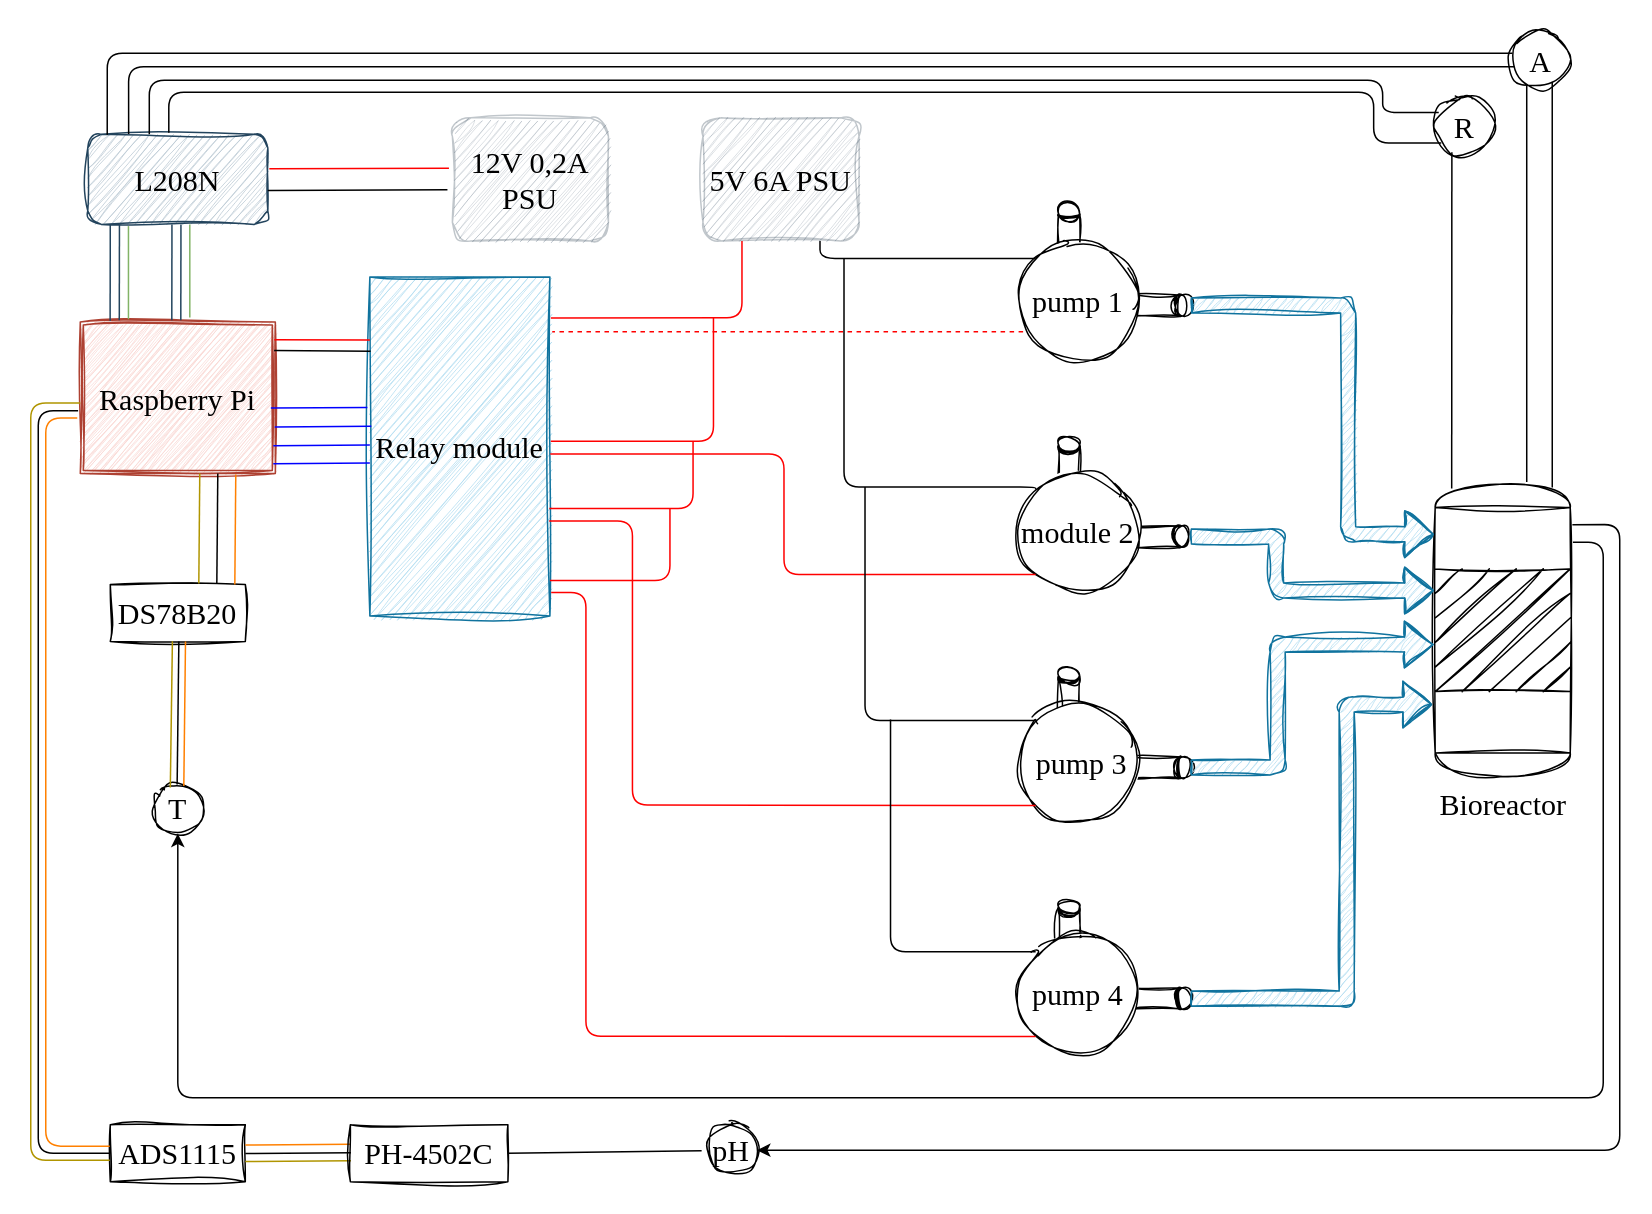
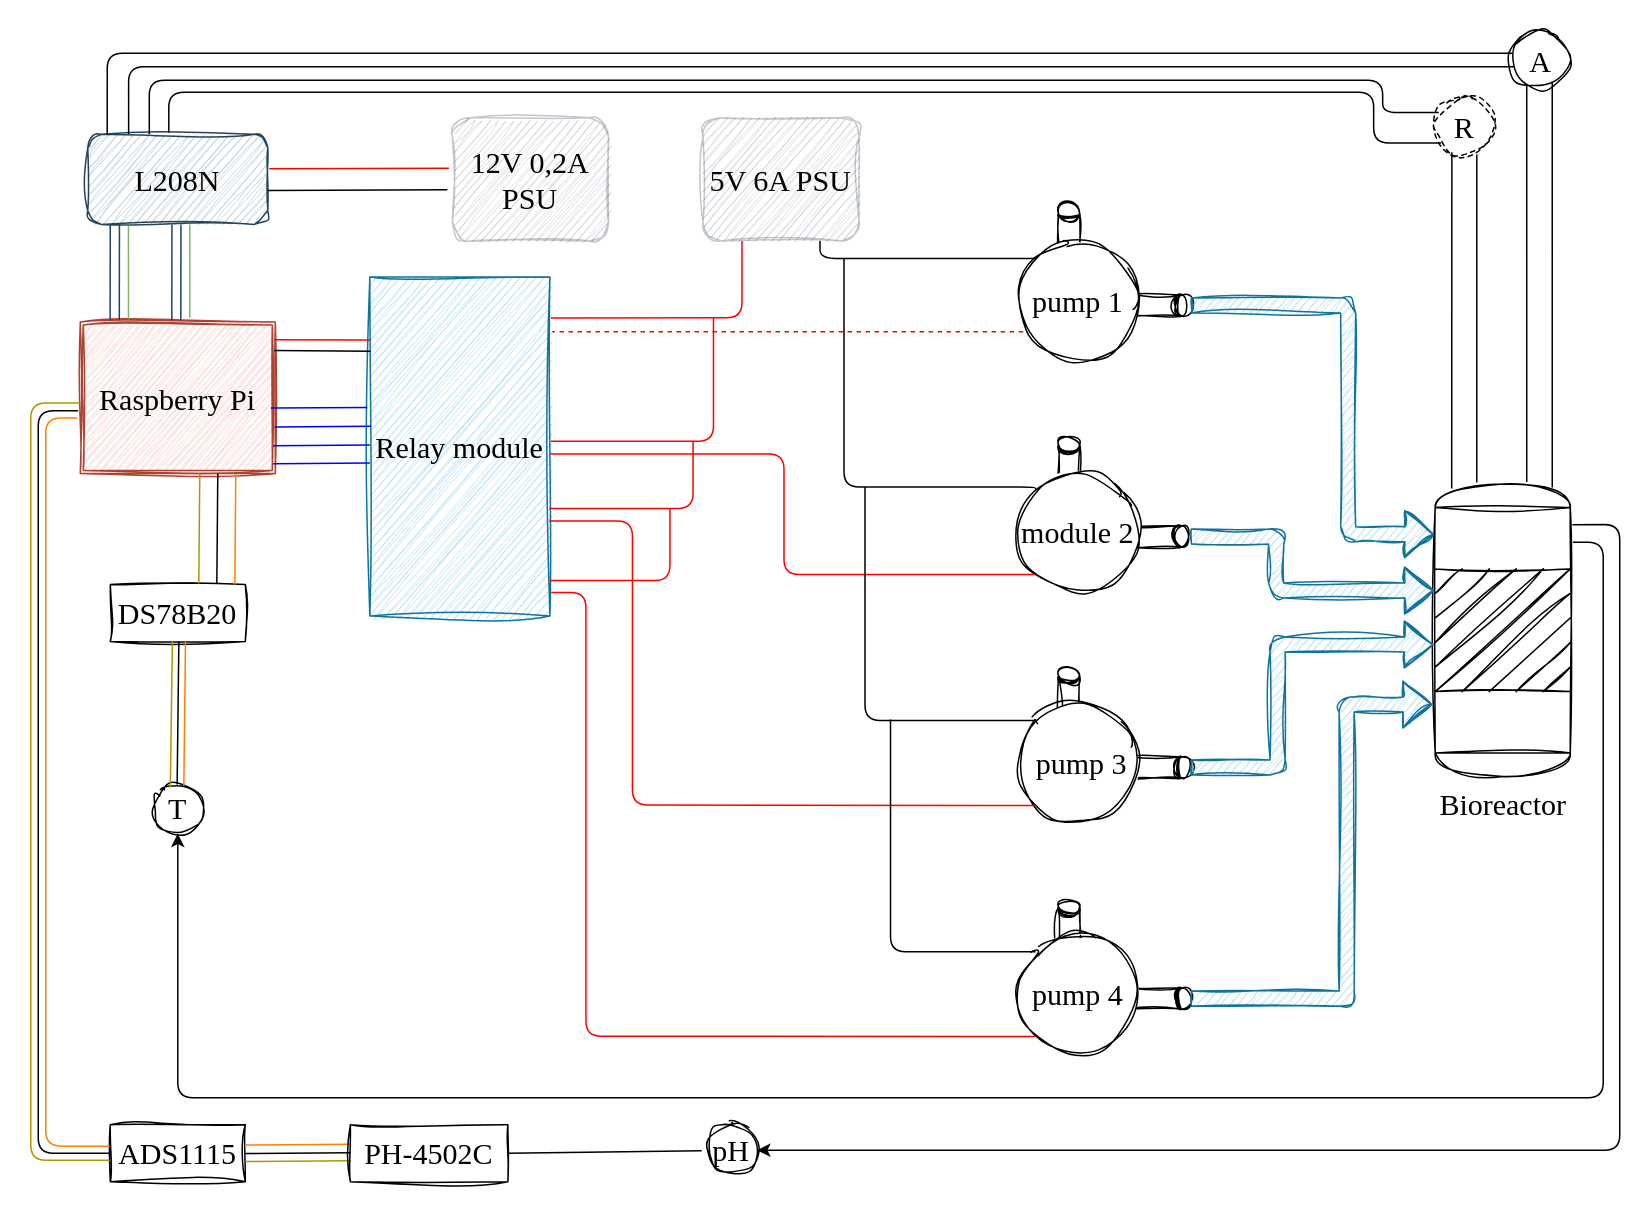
(1464, 126) -> (1464, 126)
none -> (1476, 318)
